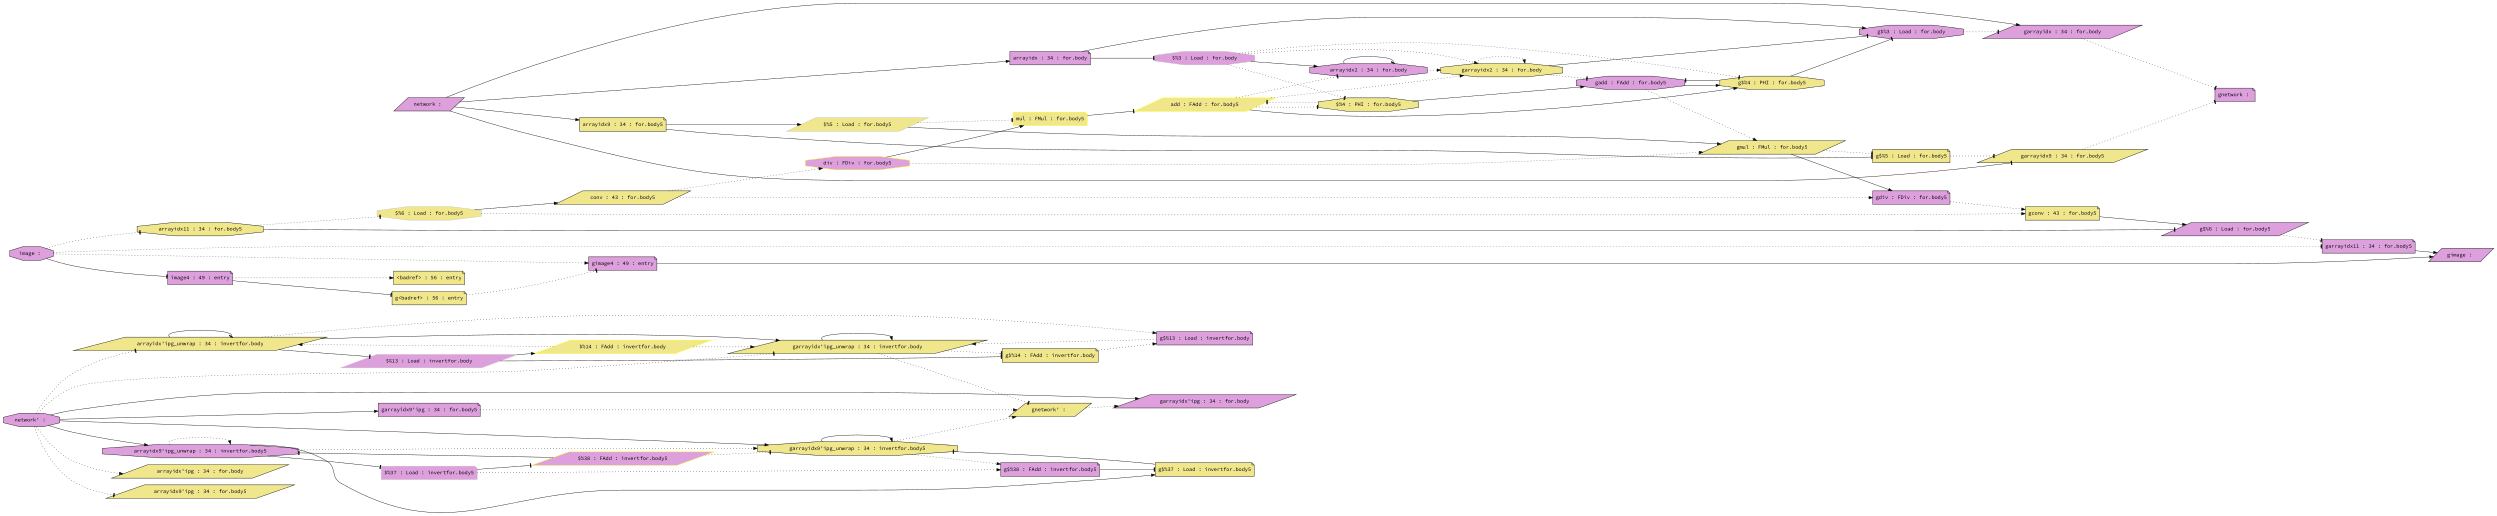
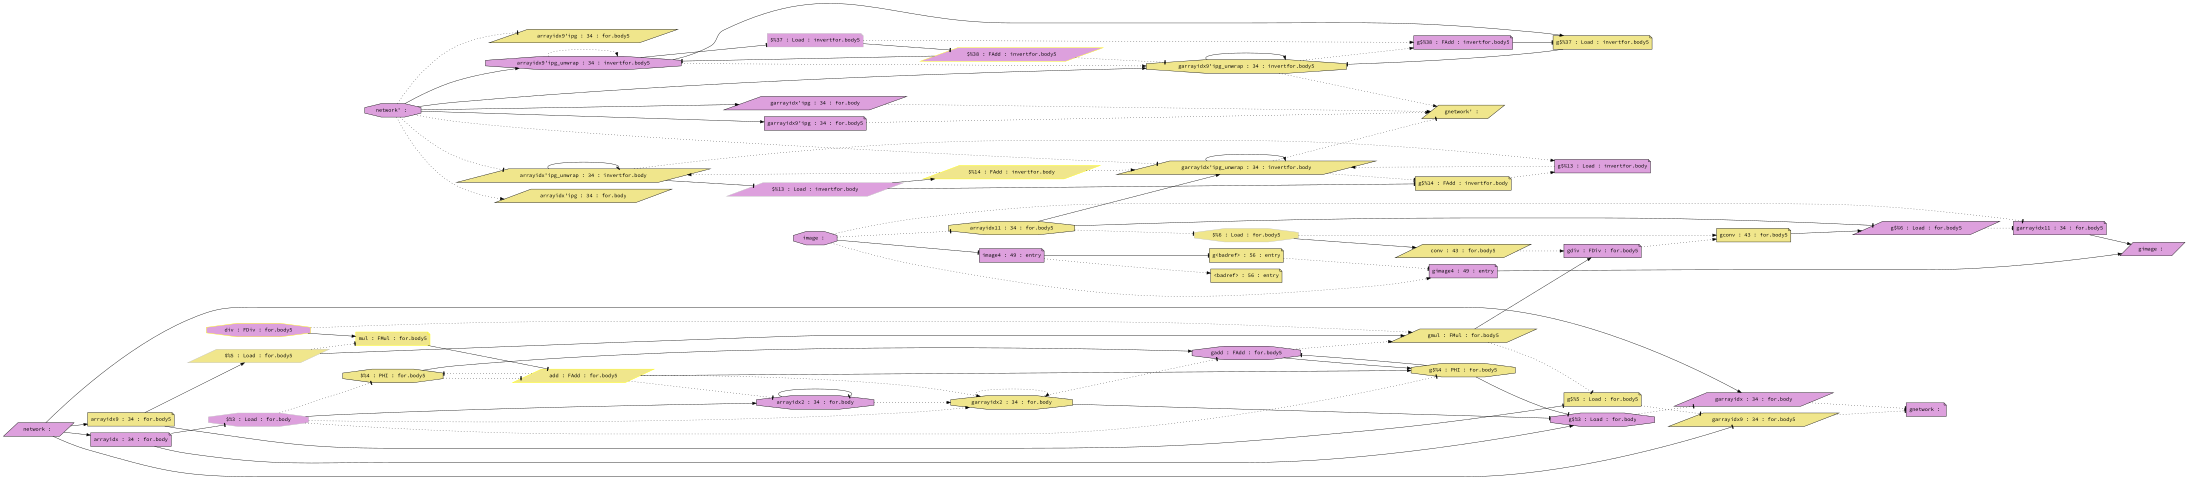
(744, 180) -> none
(548, 334) -> (1127, 198)
(1100, 407) -> (1156, 108)
